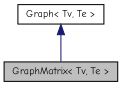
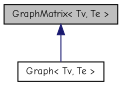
(61, 48) -> (61, 48)
